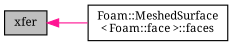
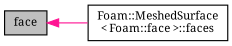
(26, 23) -> (26, 23)
